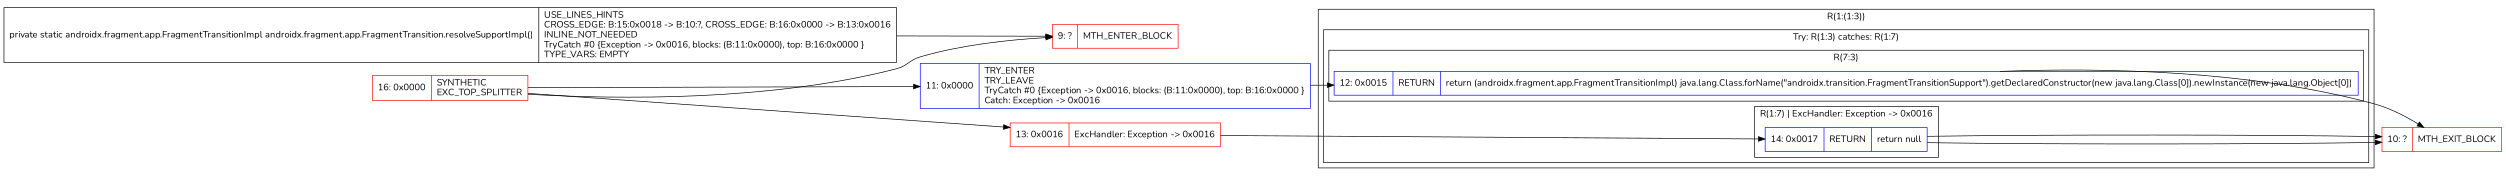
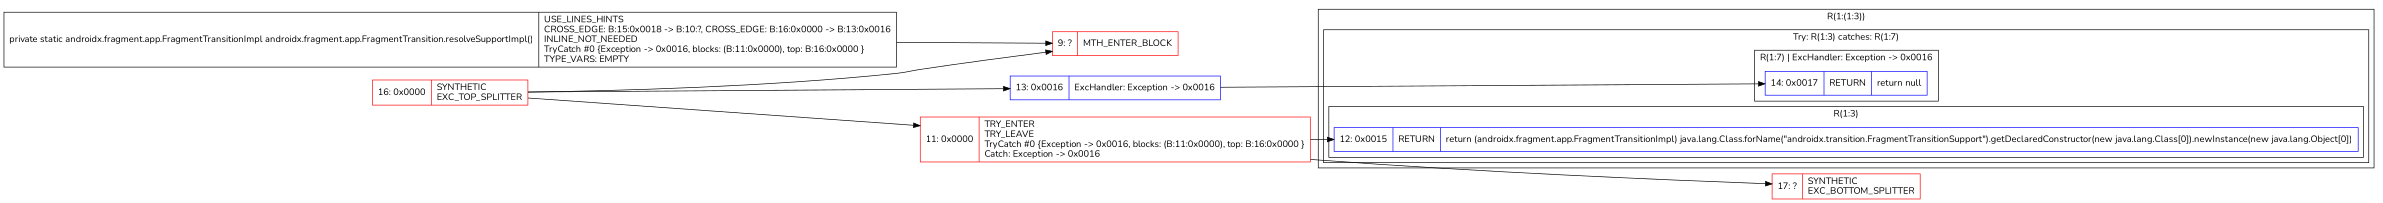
(1846, 58) -> (1846, 114)
(1115, 86) -> (1115, 139)
(1115, 135) -> (1115, 88)
(2442, 139) -> none
none -> (1846, 186)
